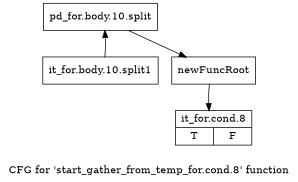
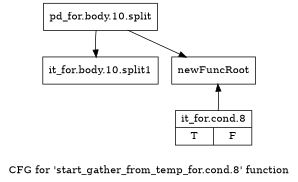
(105, 47) -> (96, 40)
(209, 94) -> (219, 101)
